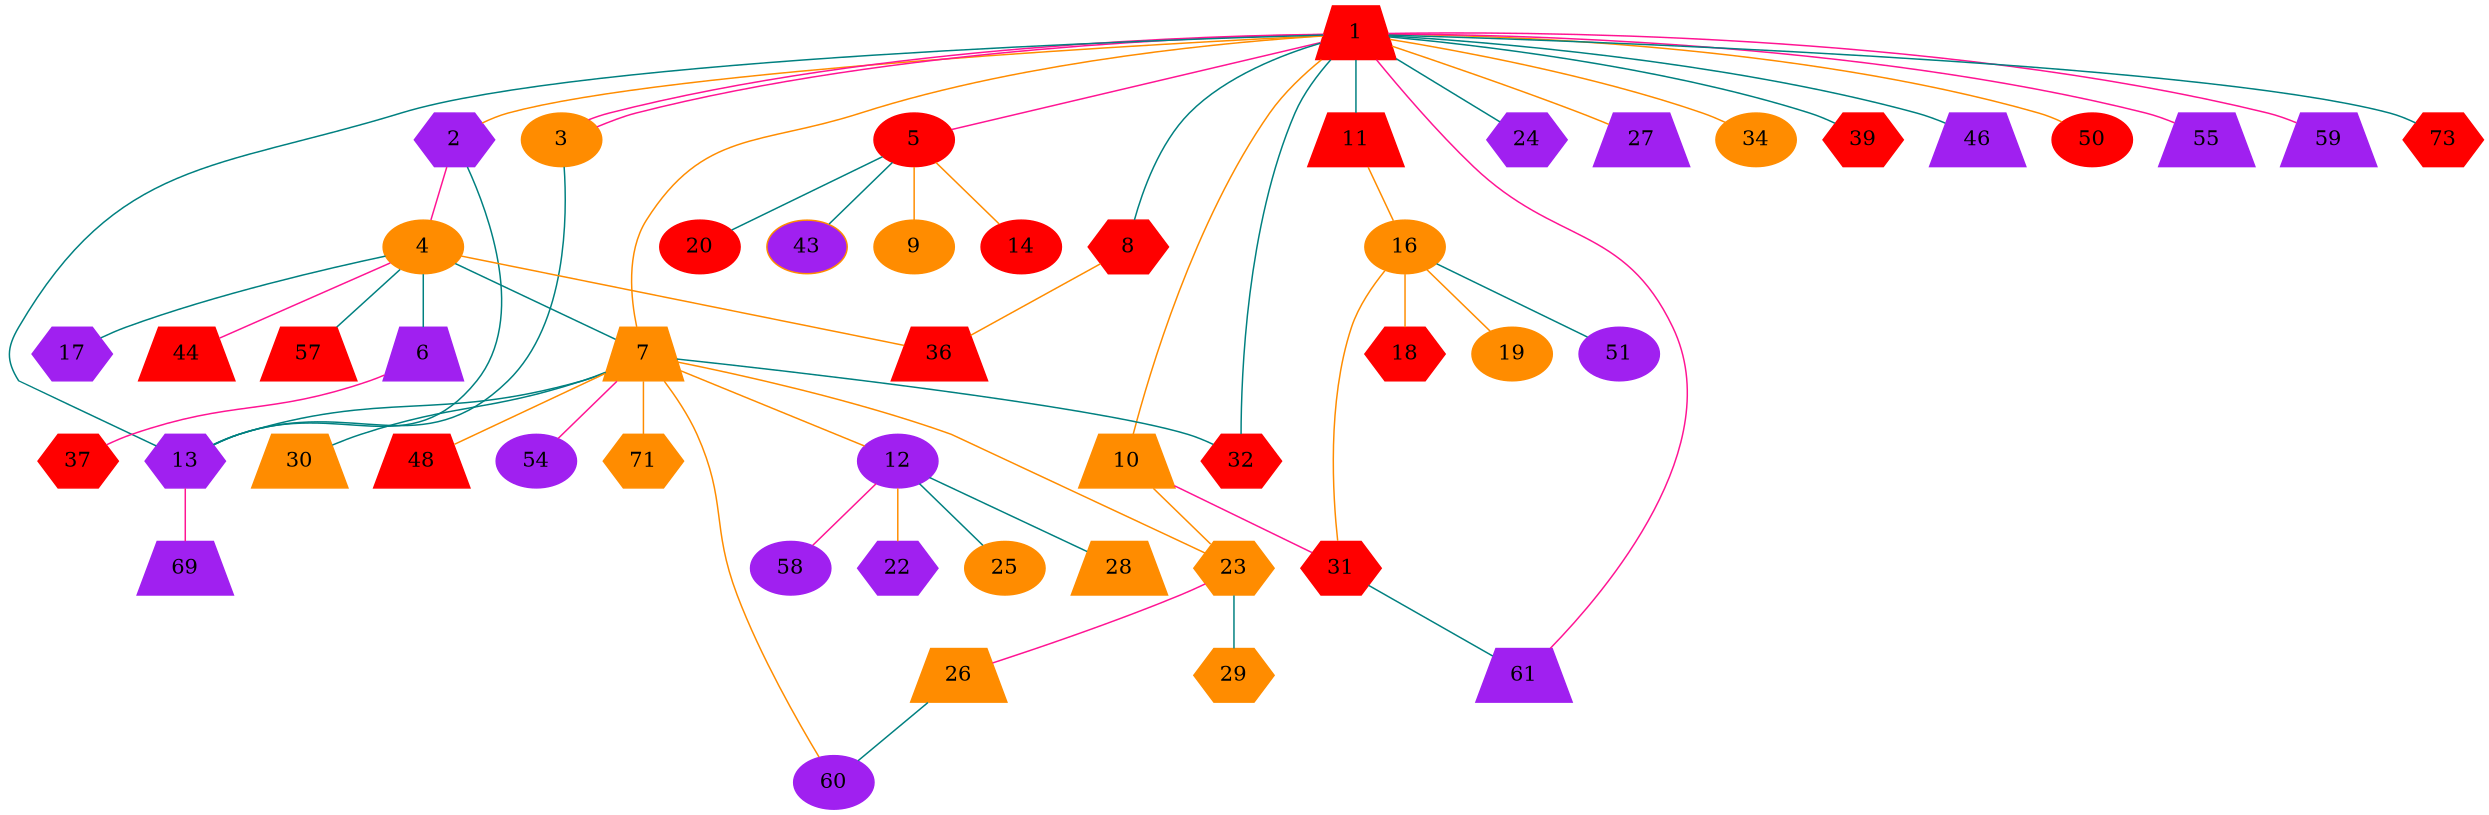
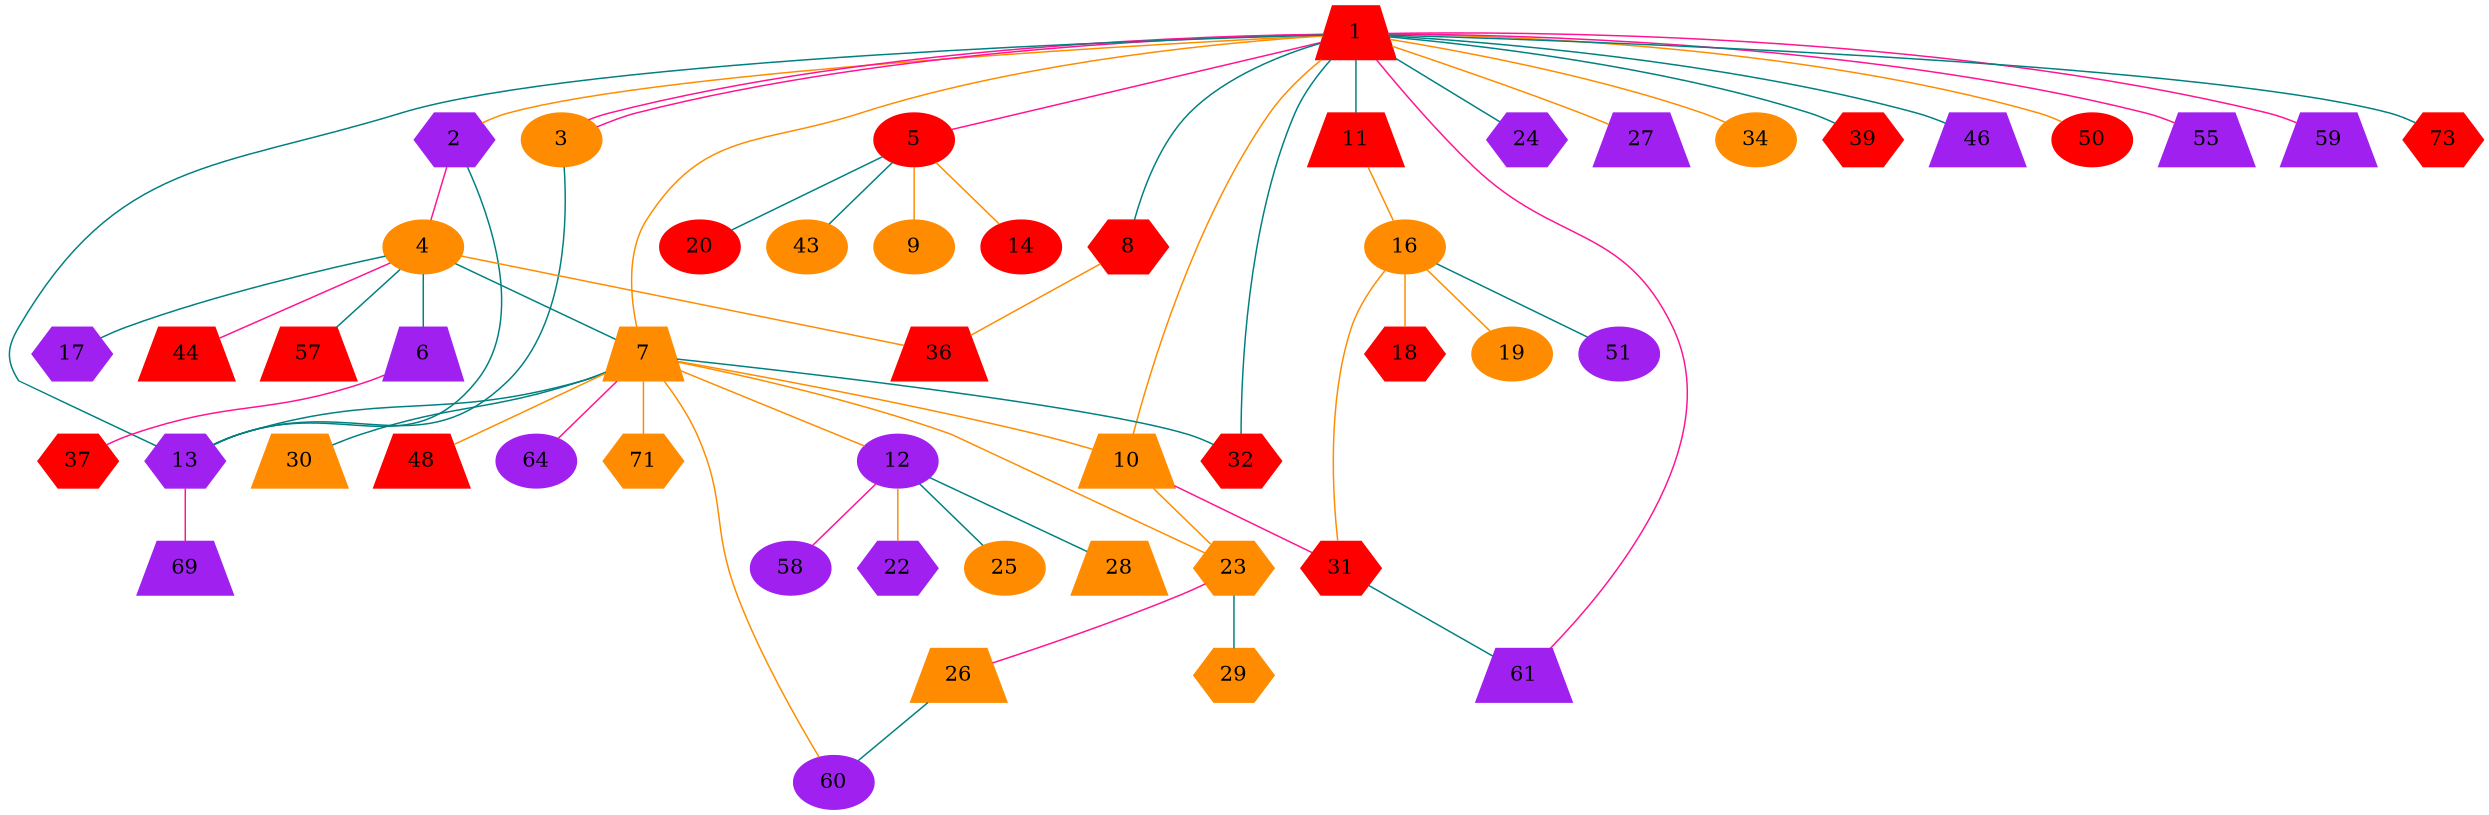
(807, 247) -> (807, 247)
none -> (886, 401)
(536, 461) -> (536, 461)
